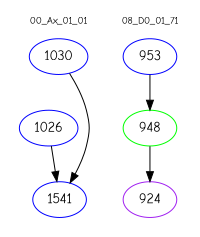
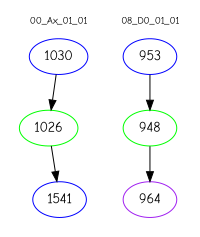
(150, 21) -> (150, 21)
(89, 123) -> (54, 87)
(49, 128) -> (49, 128)
(150, 200) -> (150, 200)
